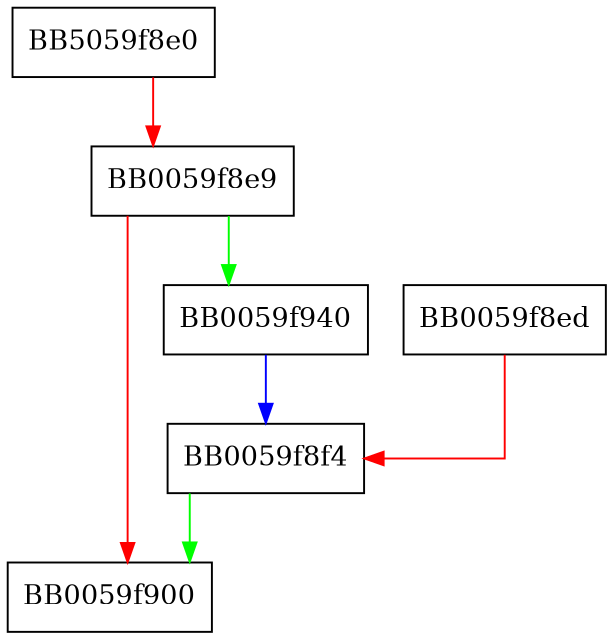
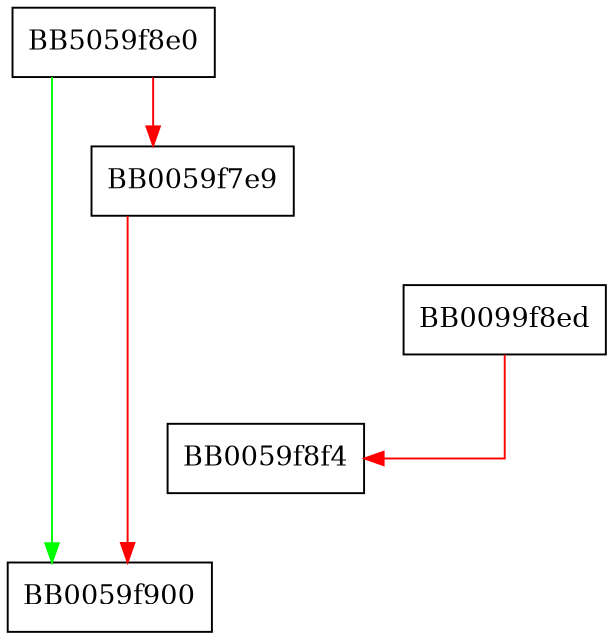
(193, 181) -> (193, 181)
(266, 320) -> none
(505, 320) -> (505, 320)
(190, 518) -> (52, 310)
